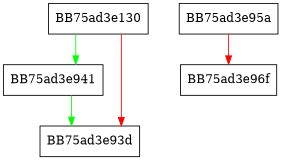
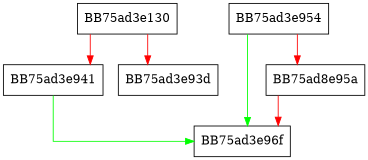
(229, 19) -> (315, 80)
none -> (279, 19)
(76, 45) -> (90, 45)
(72, 106) -> (96, 141)
